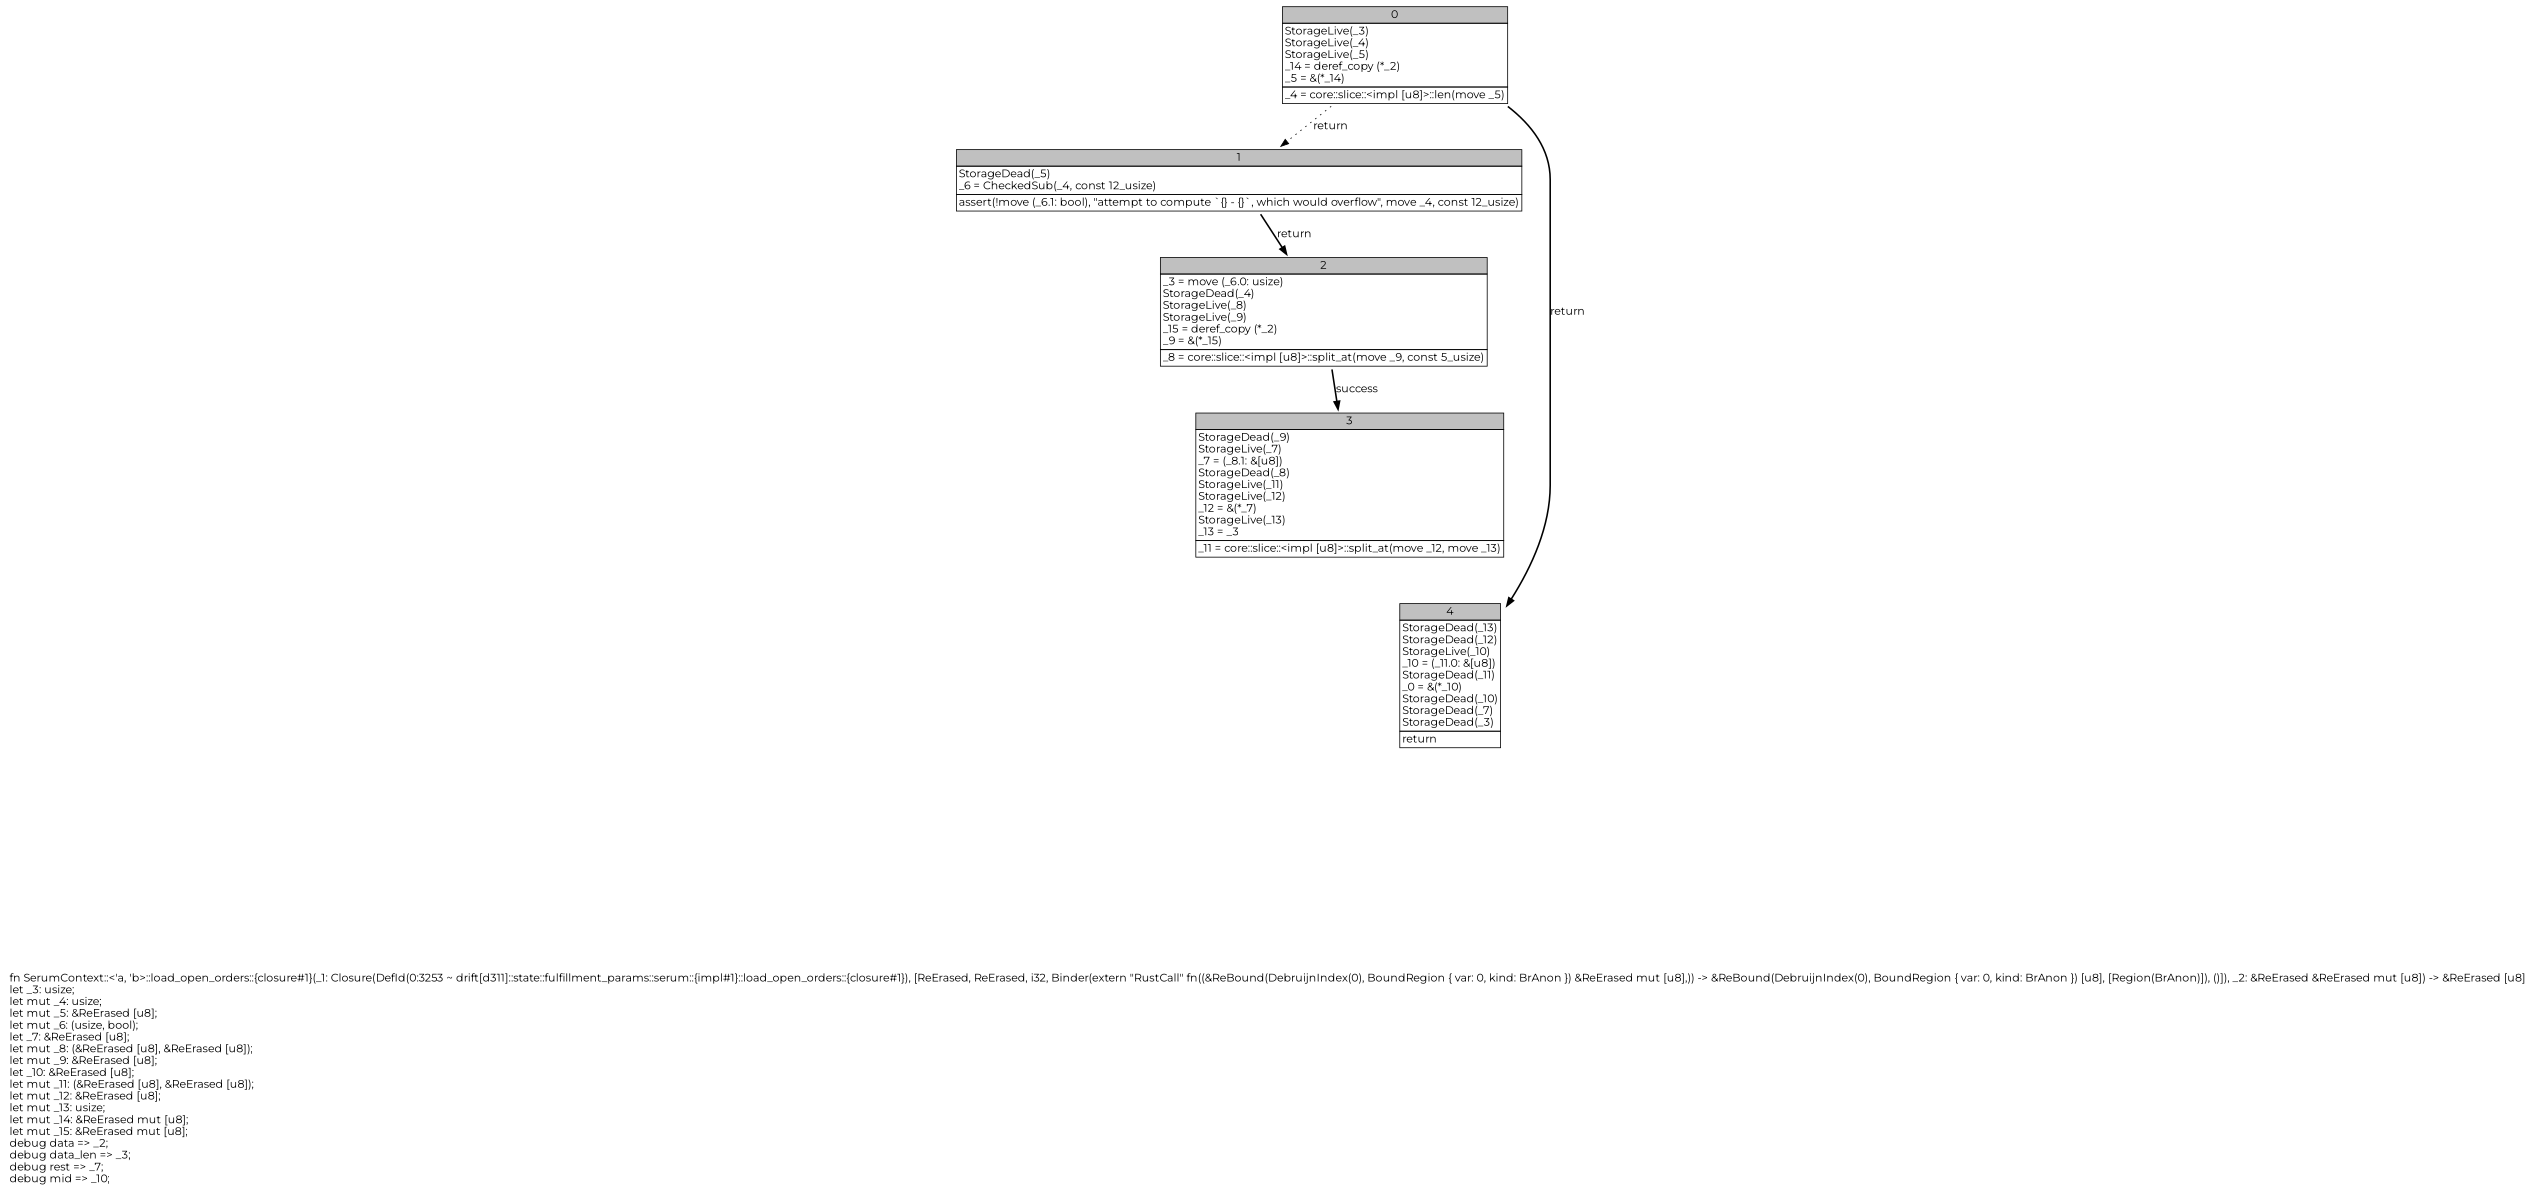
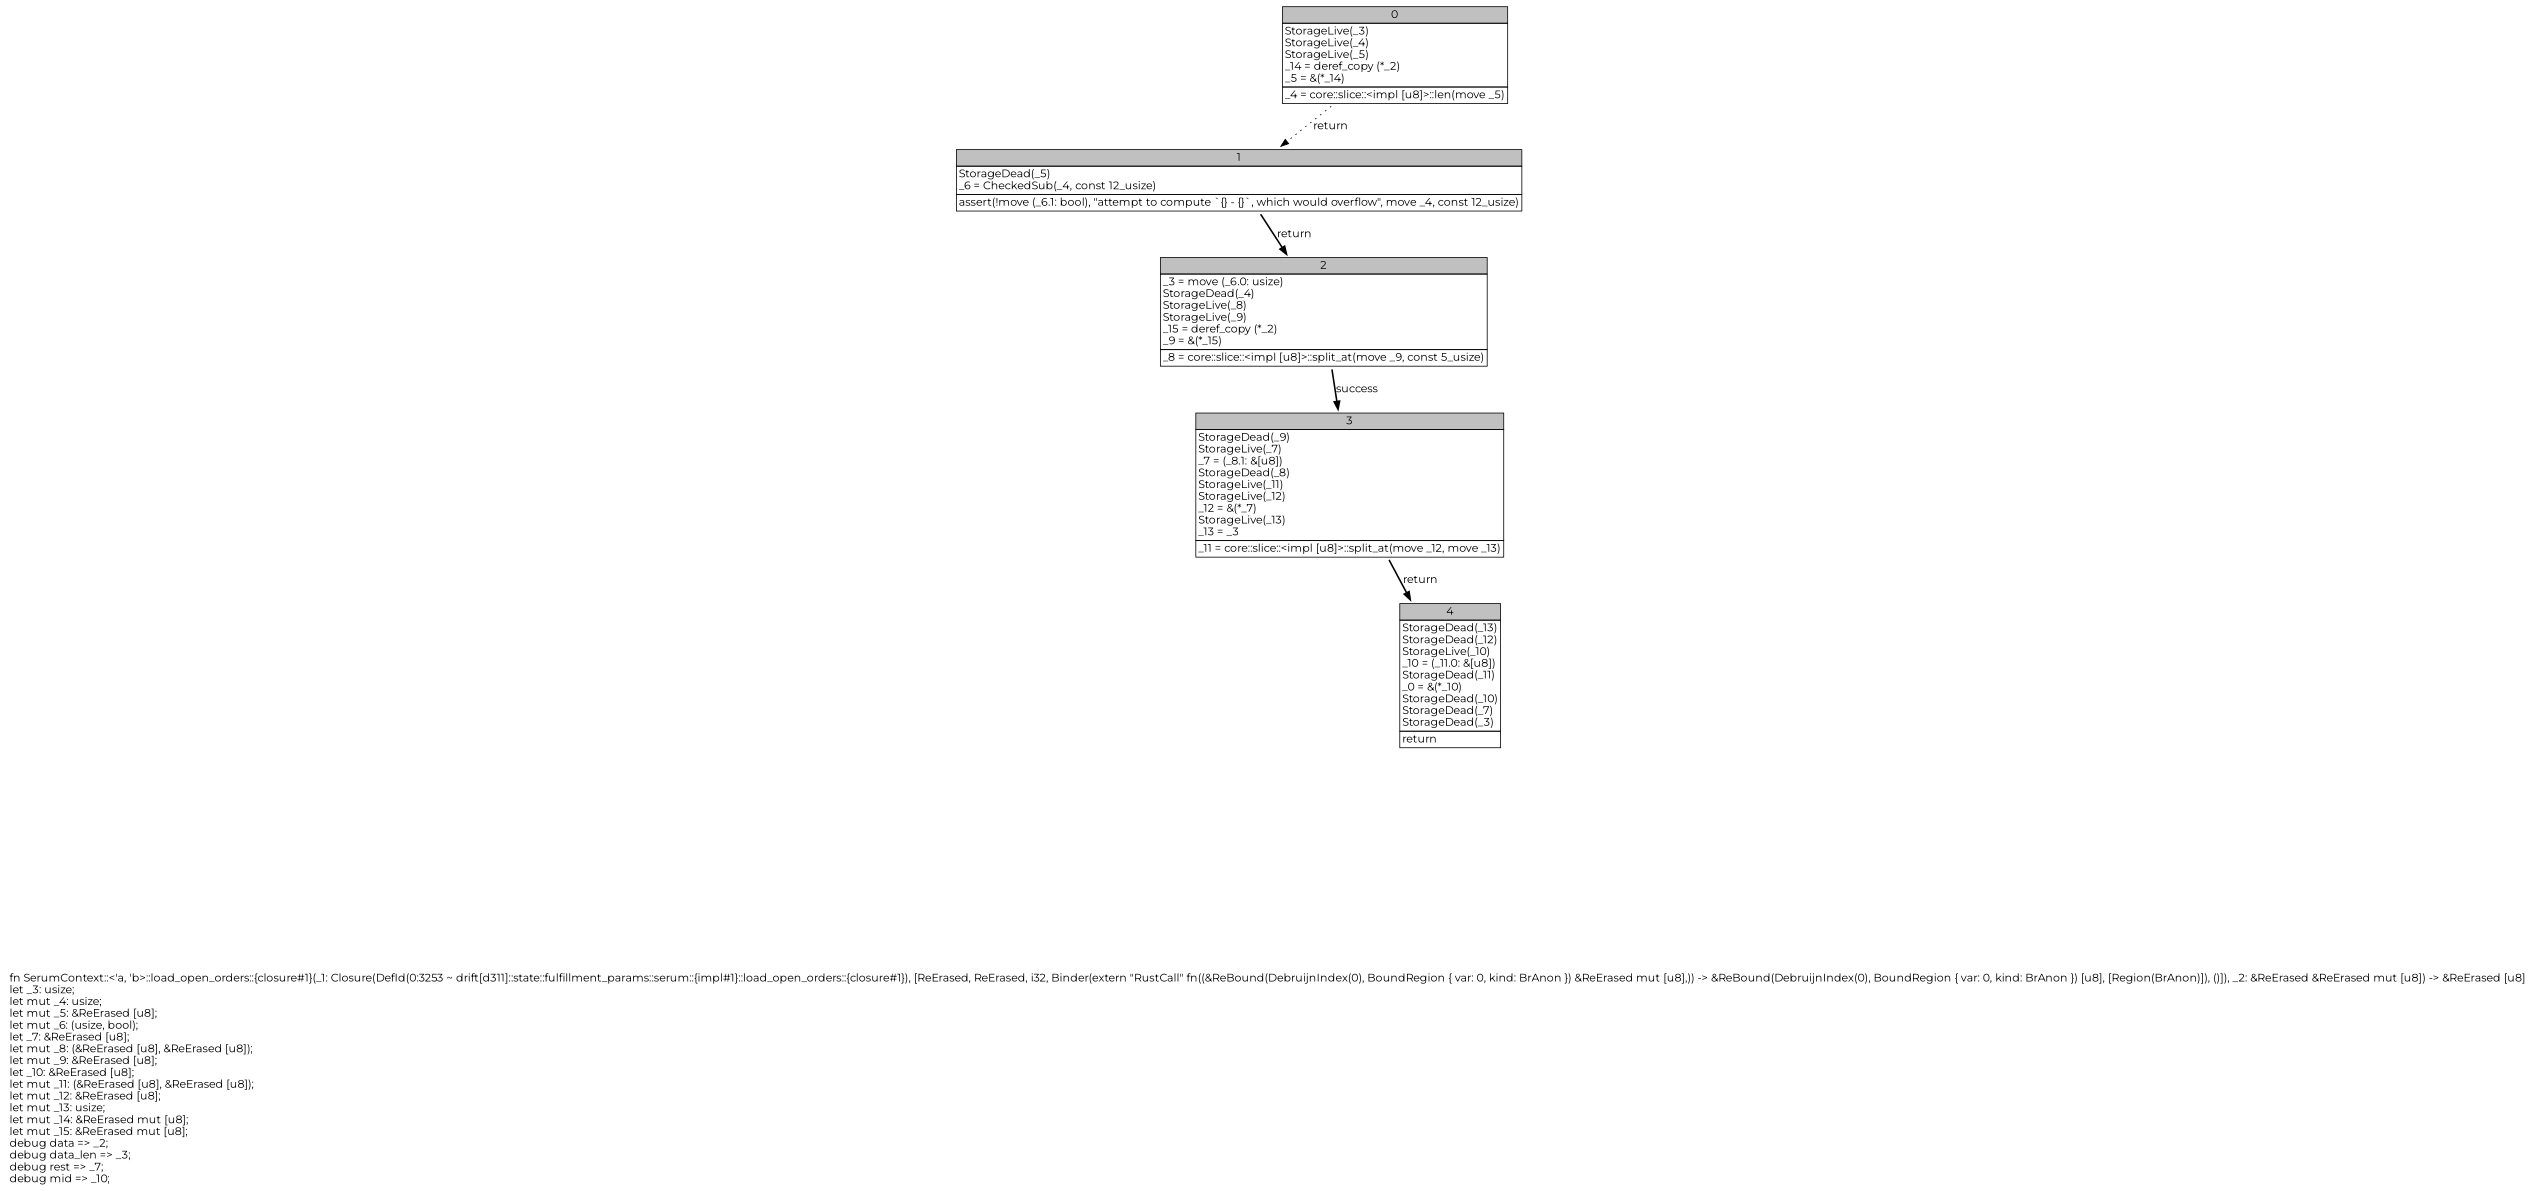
(1550, 350) -> (1398, 576)
